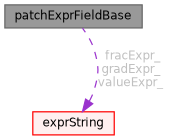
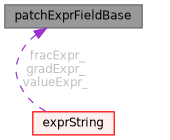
(97, 64) -> (17, 76)
